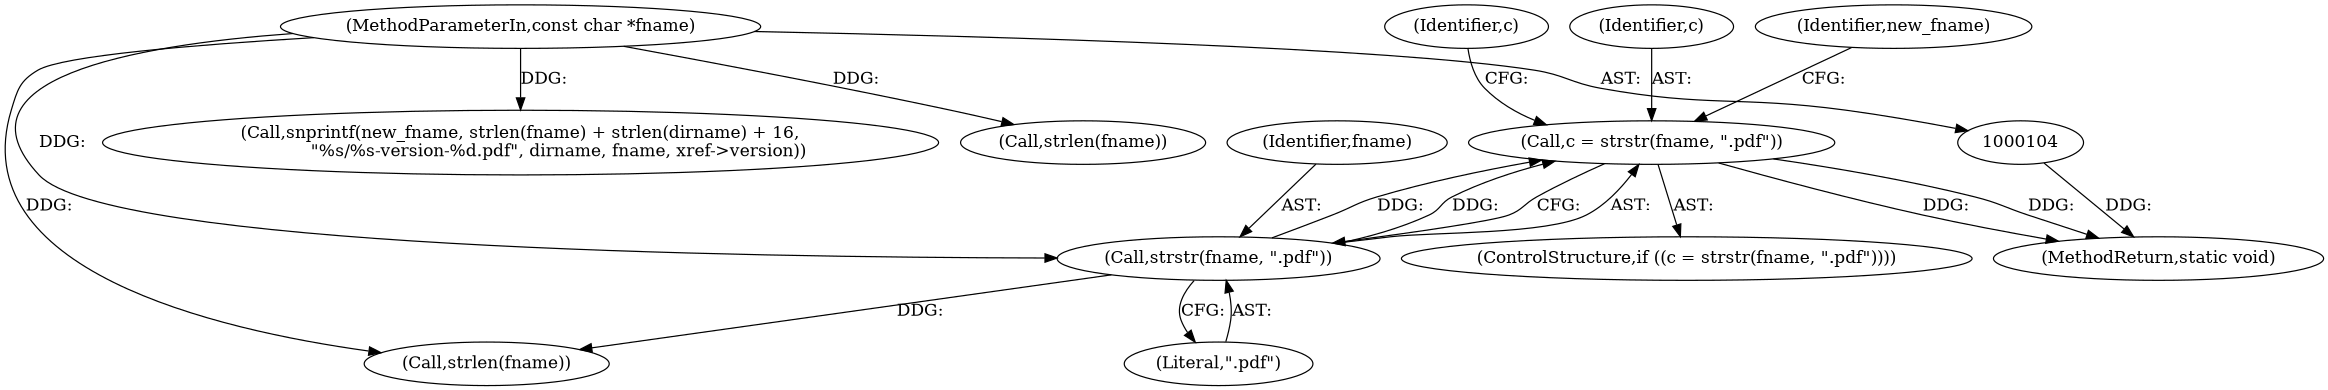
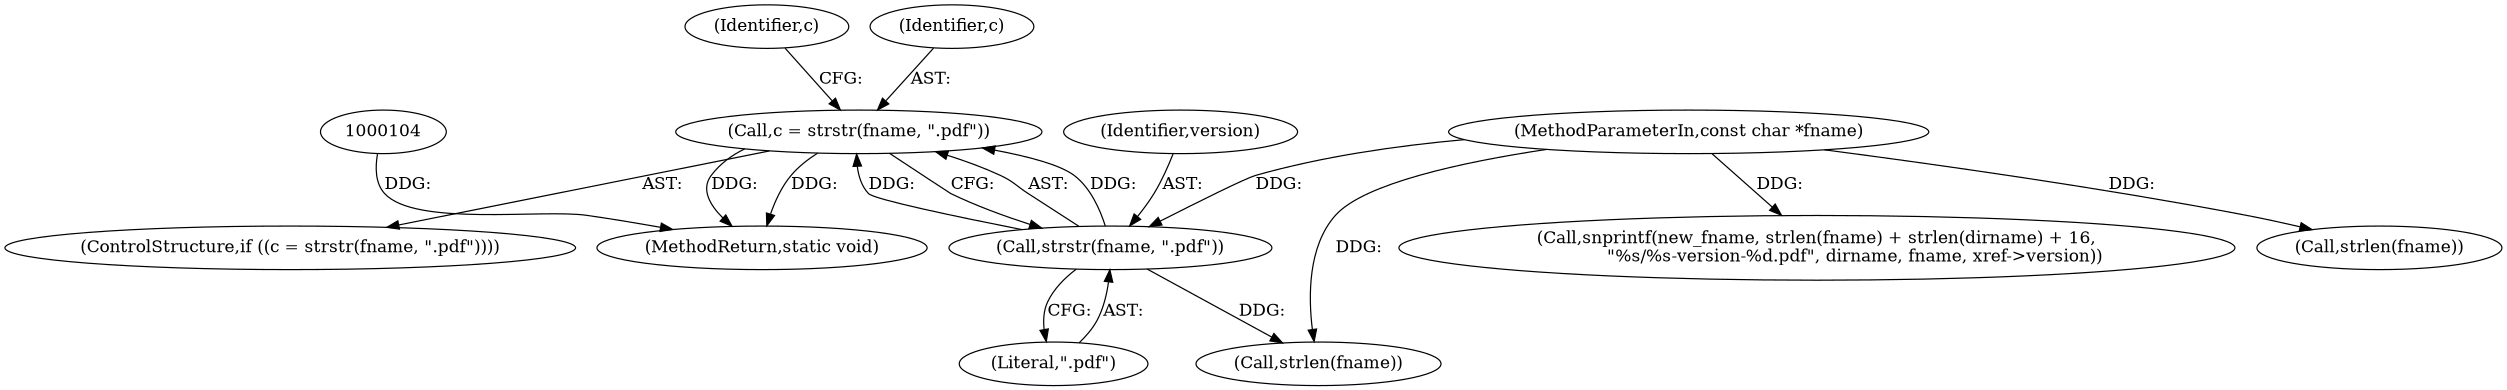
(1894, 27) -> none
(1358, 54) -> none
(1337, 143) -> (1181, 132)
